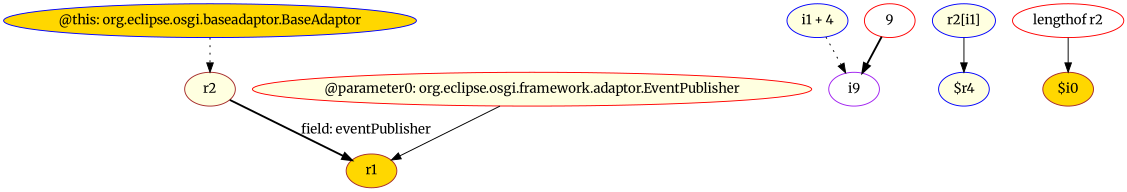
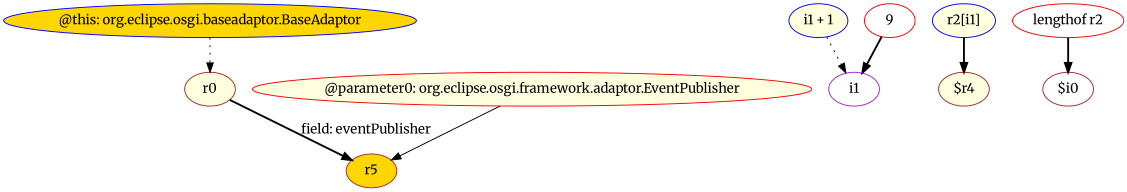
(817, 21) -> (818, 21)
(964, 50) -> (964, 50)
(1068, 50) -> (1068, 50)
(210, 89) -> (210, 89)
(854, 89) -> (854, 89)
(964, 89) -> (964, 89)
(1068, 89) -> (1068, 89)
(371, 171) -> (371, 171)
